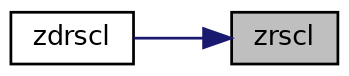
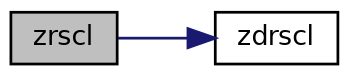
(168, 38) -> (153, 38)
